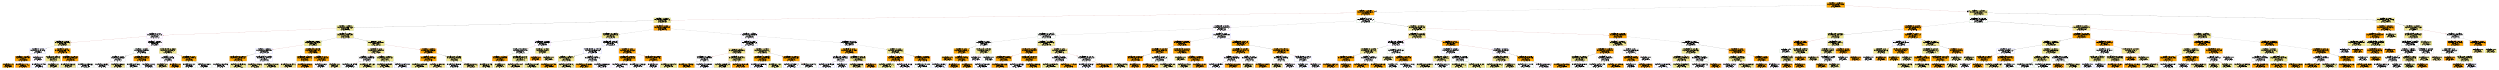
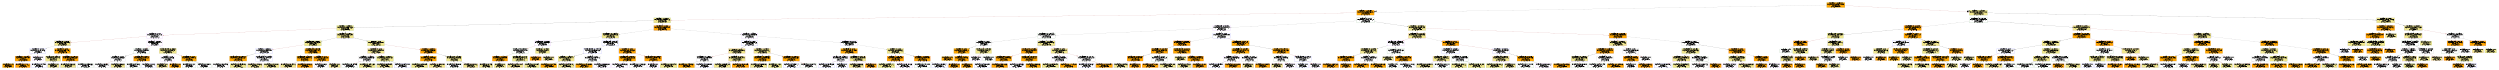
none -> (2465, 51)
(759, 66) -> (759, 66)
